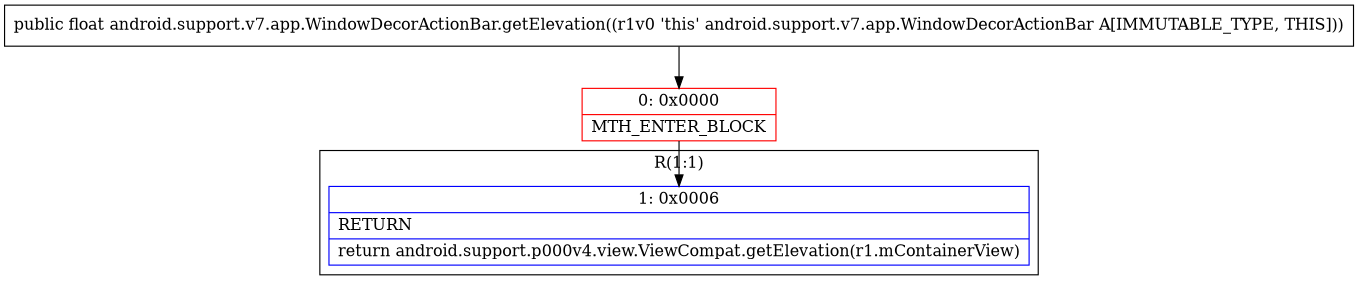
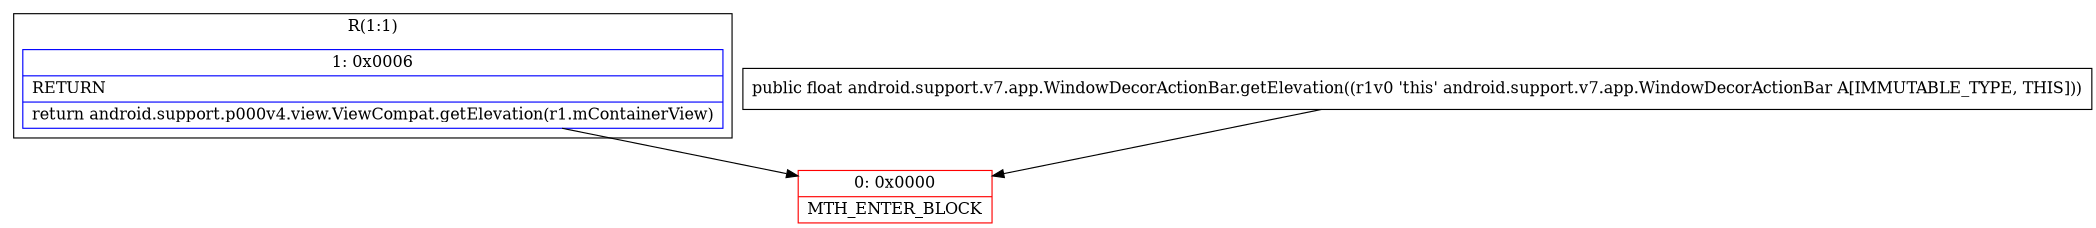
(679, 158) -> (674, 151)
